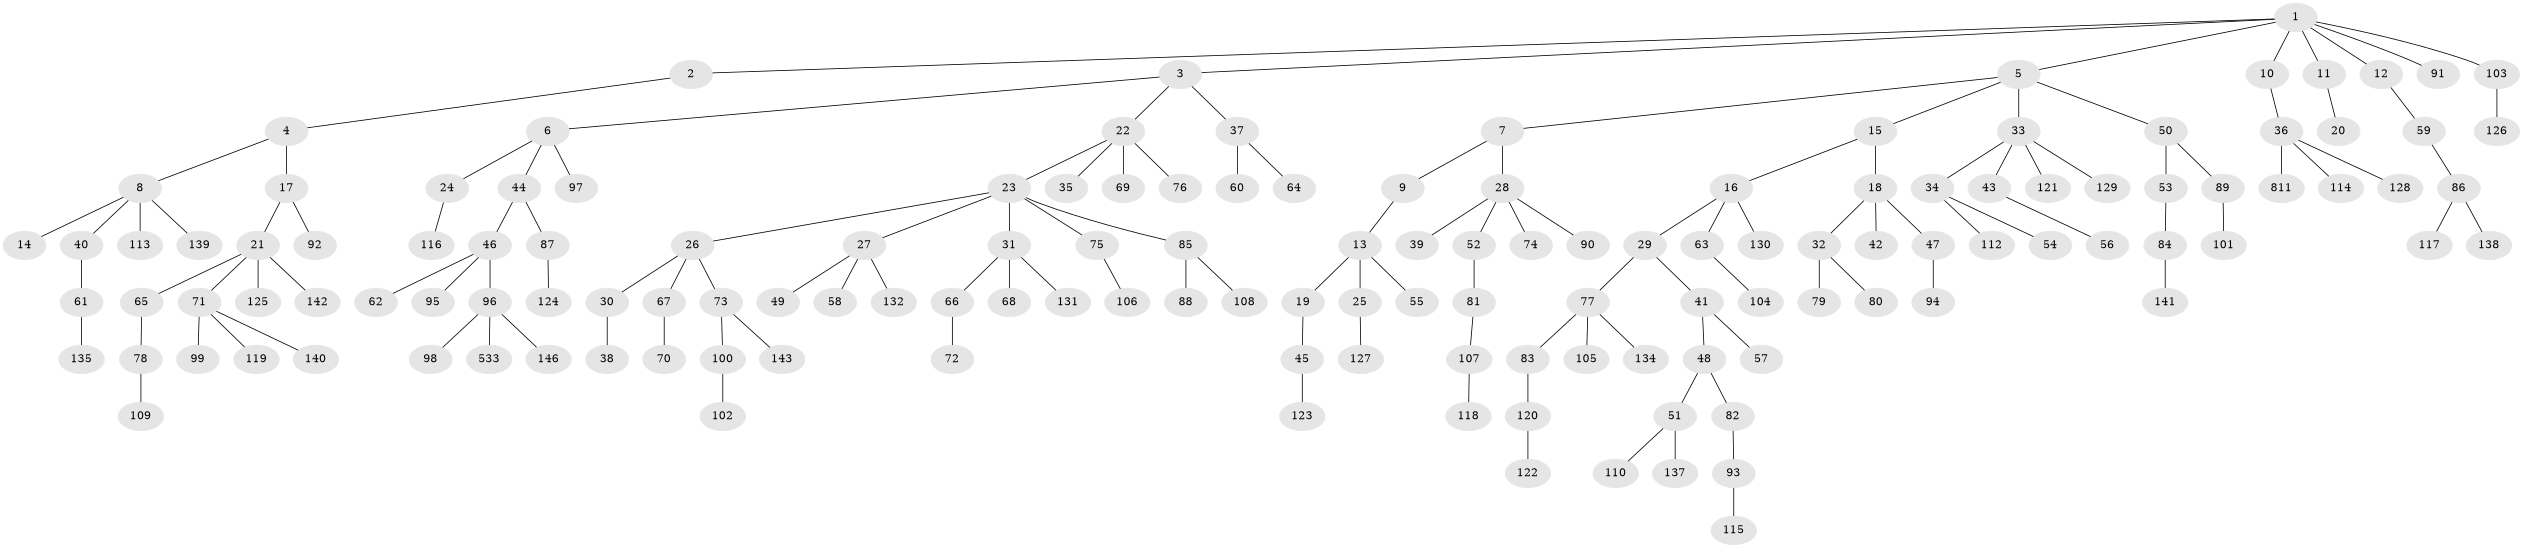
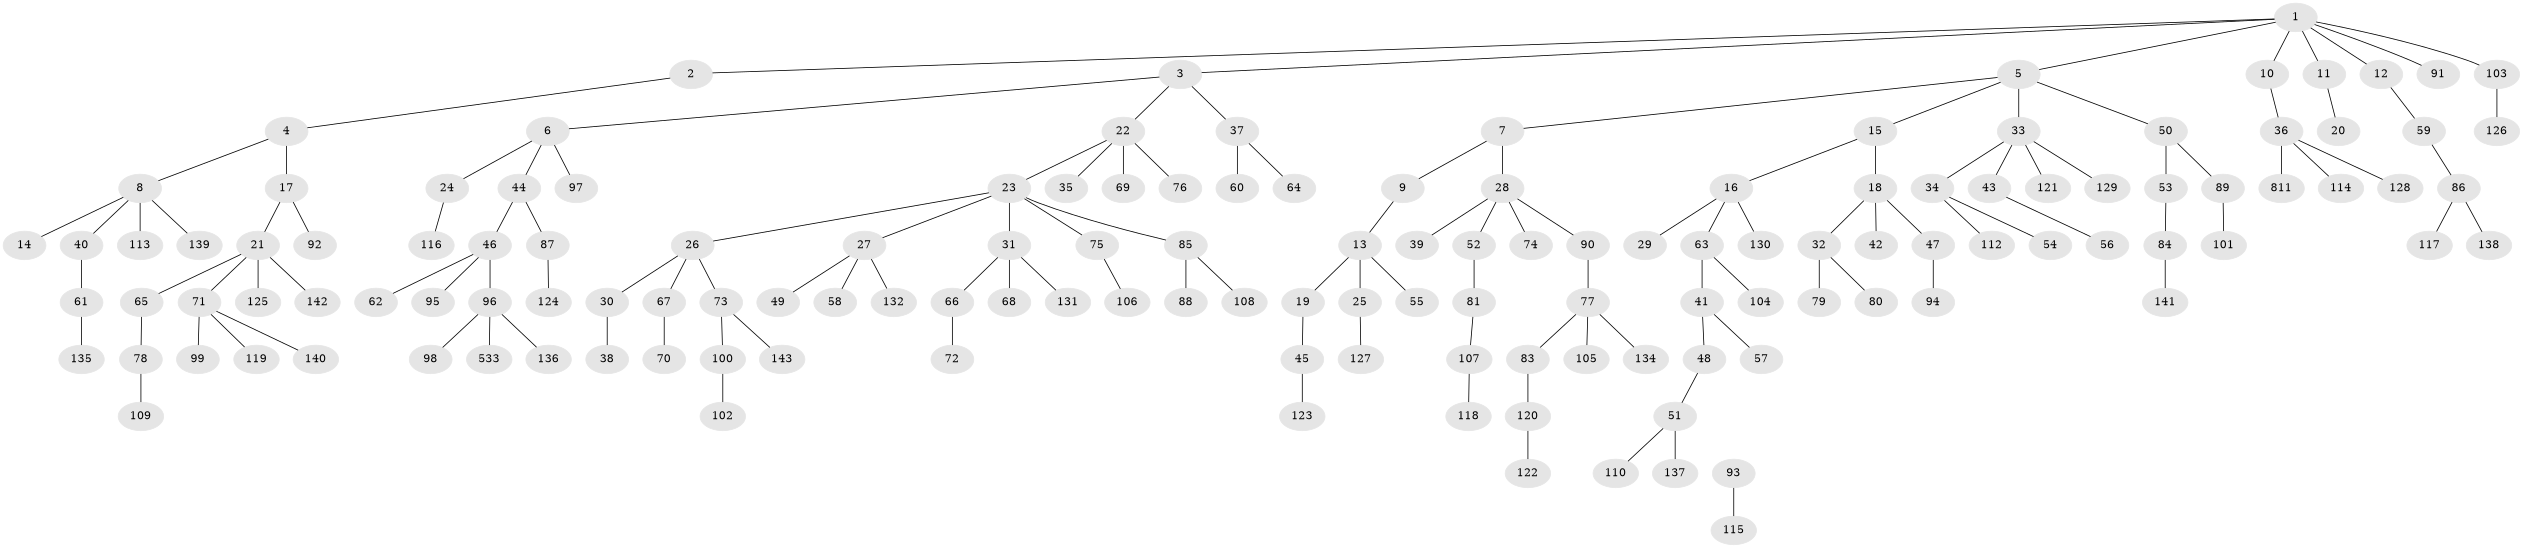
(1617, 274) -> (1588, 274)
(1674, 274) -> (1702, 274)
(549, 359) -> (549, 359)
(1733, 416) -> none
